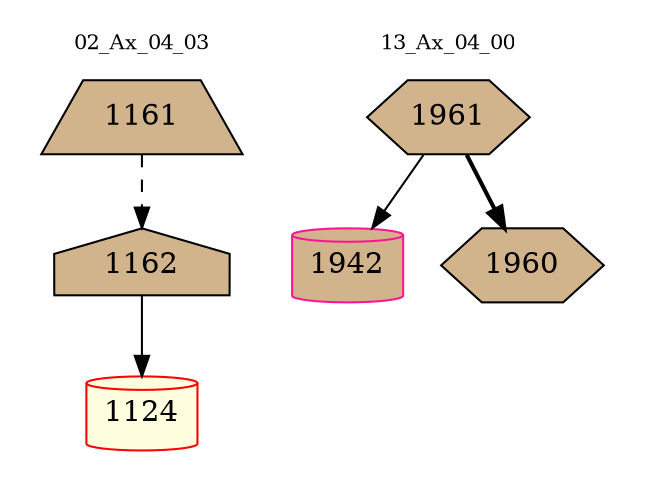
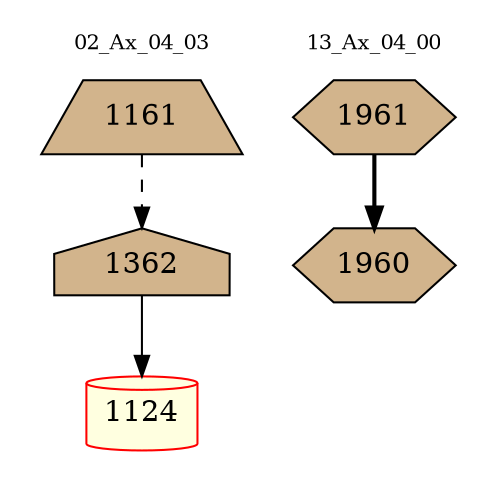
(142, 265) -> (142, 265)
(348, 265) -> none
